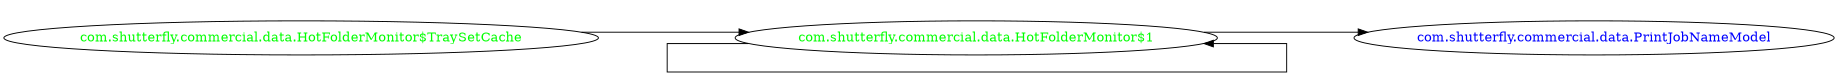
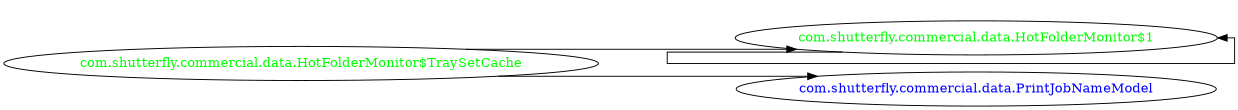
(1281, 32) -> (653, 76)
